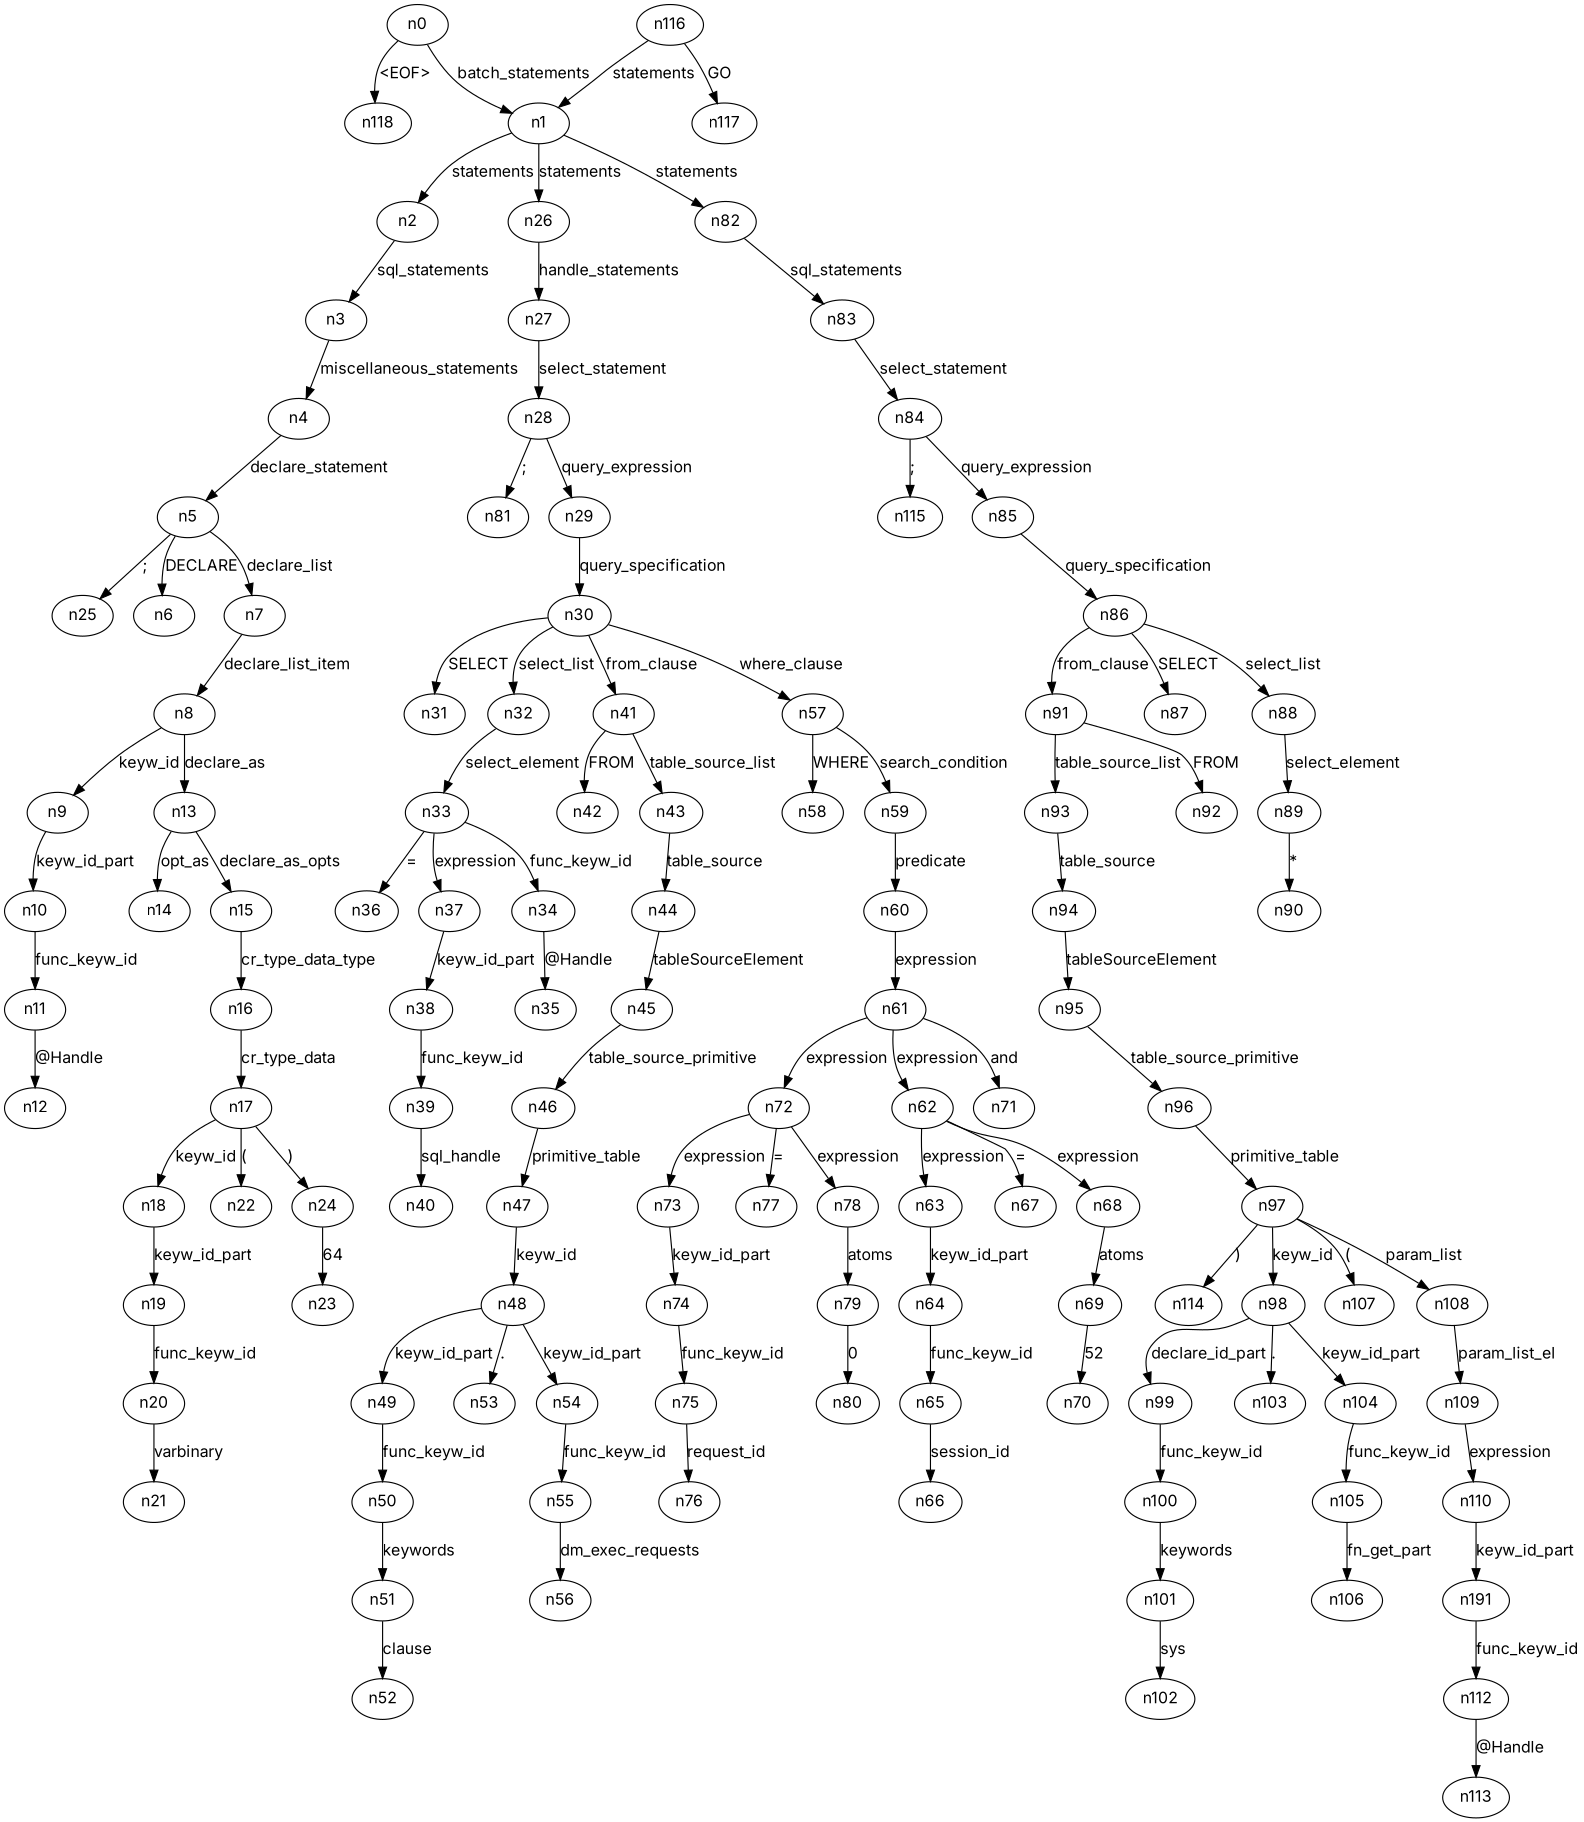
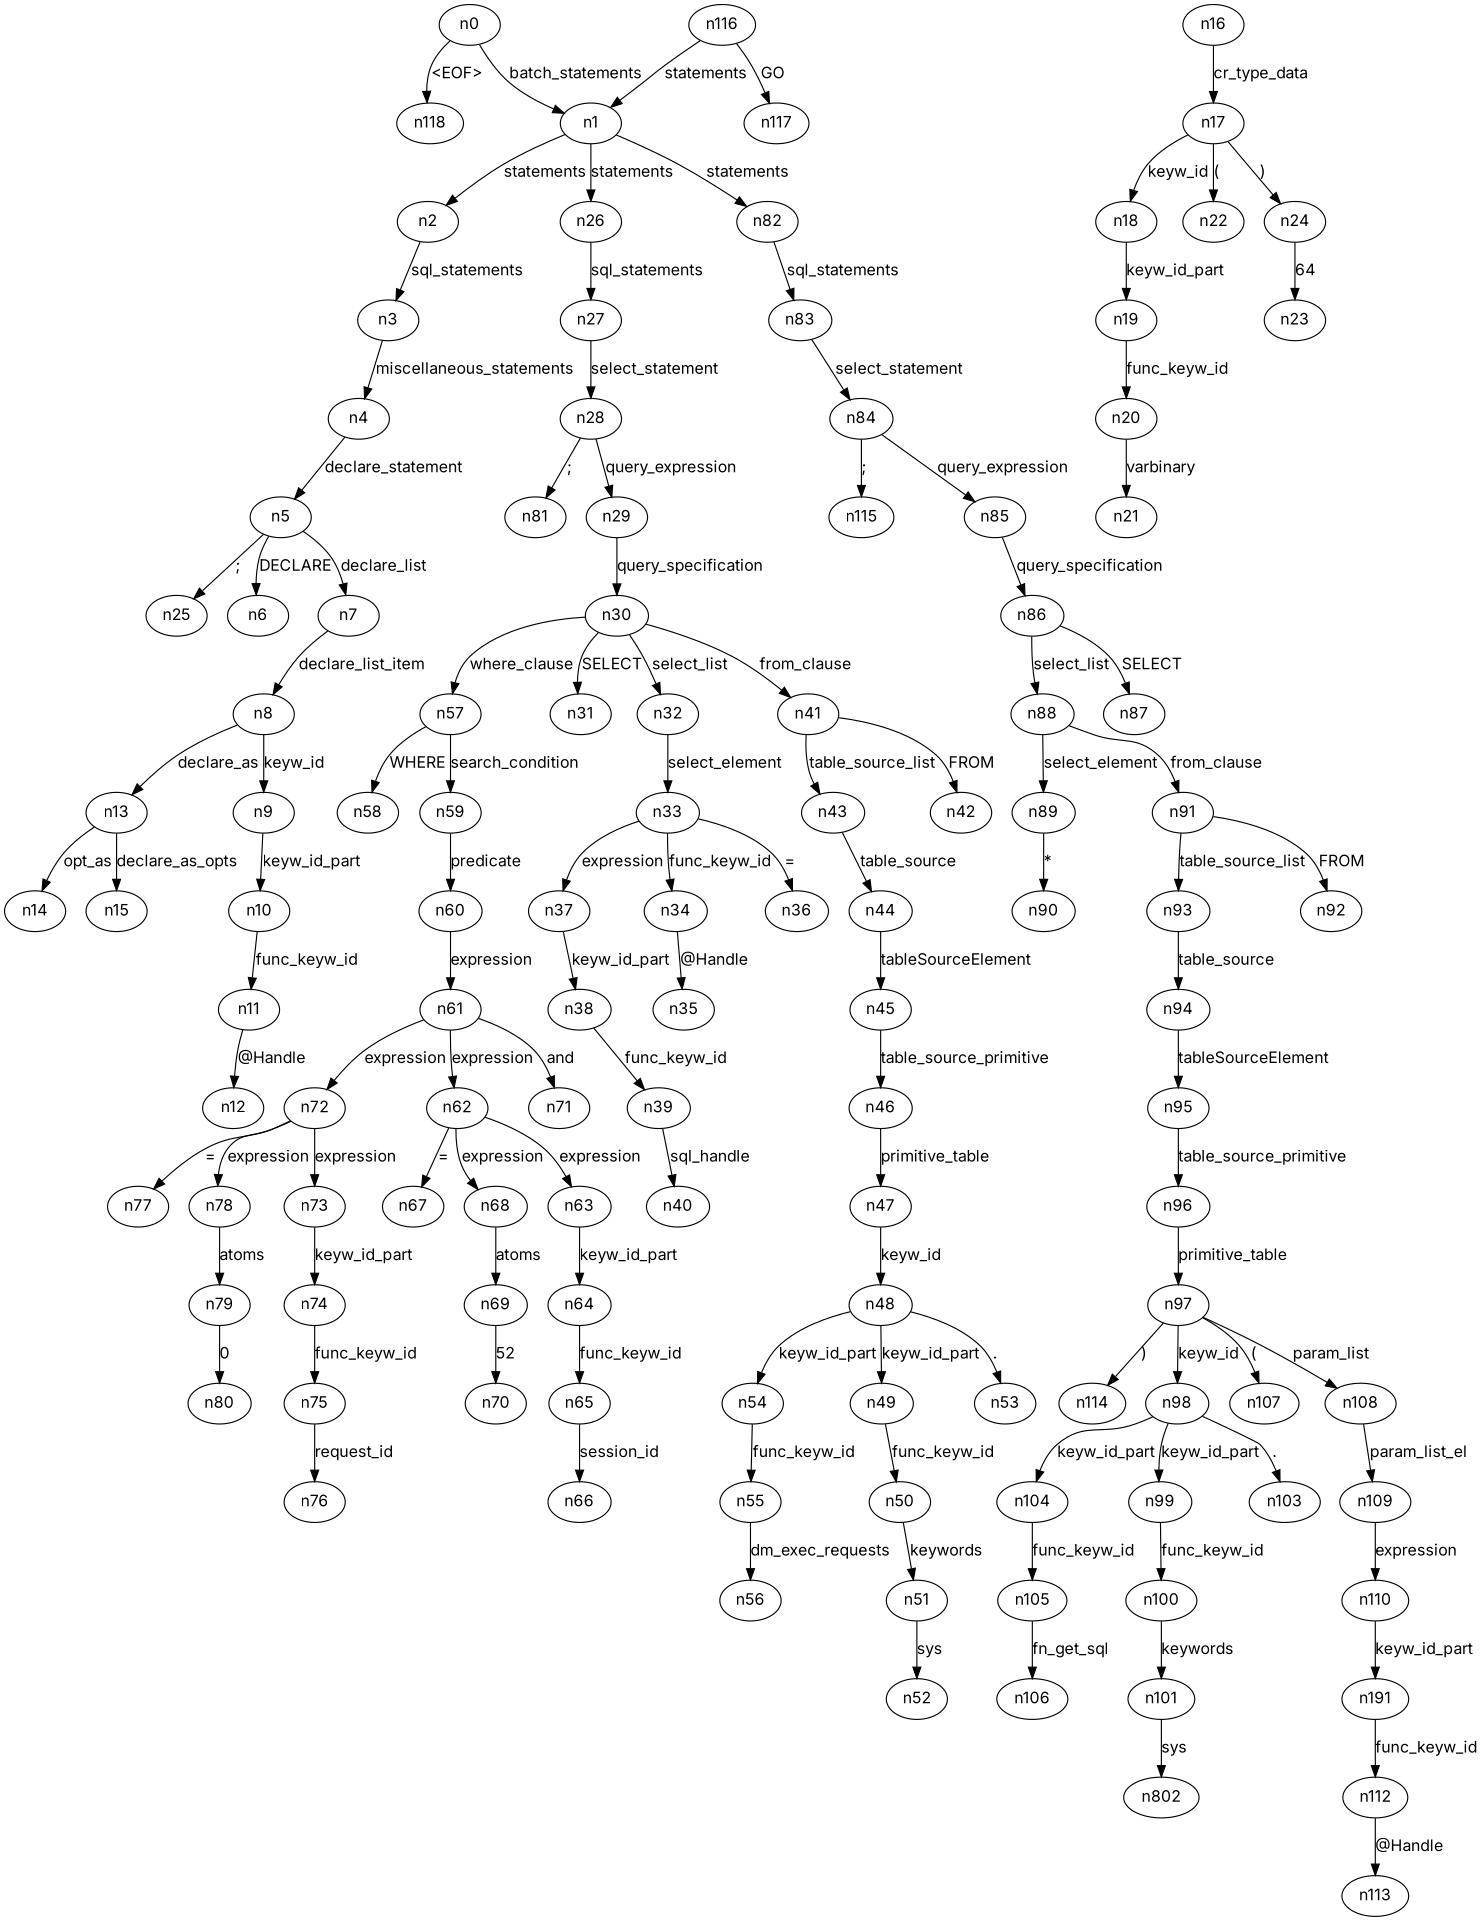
(609, 271) -> (647, 271)
(1062, 649) -> (1130, 741)
(241, 955) -> none
(1209, 1354) -> (1211, 1453)
(1389, 1551) -> (1071, 1650)
(408, 1650) -> (930, 1650)
(1160, 1699) -> (1161, 1798)
